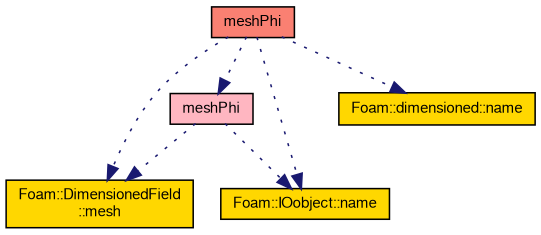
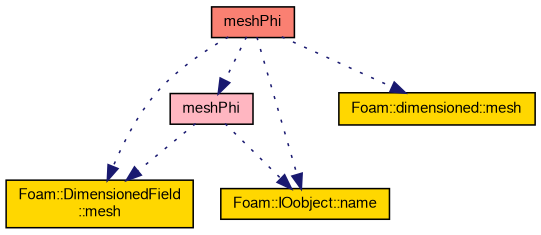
(437, 109) -> (437, 109)
